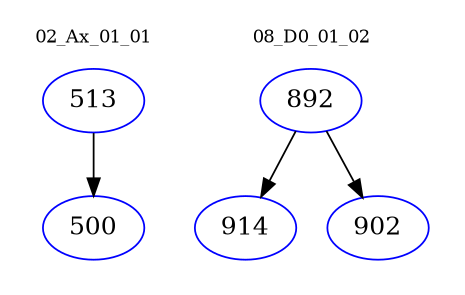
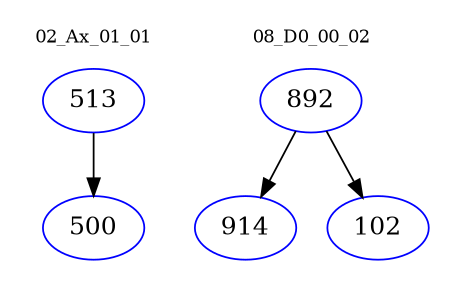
(312, 38) -> (312, 38)
(378, 228) -> (378, 228)
